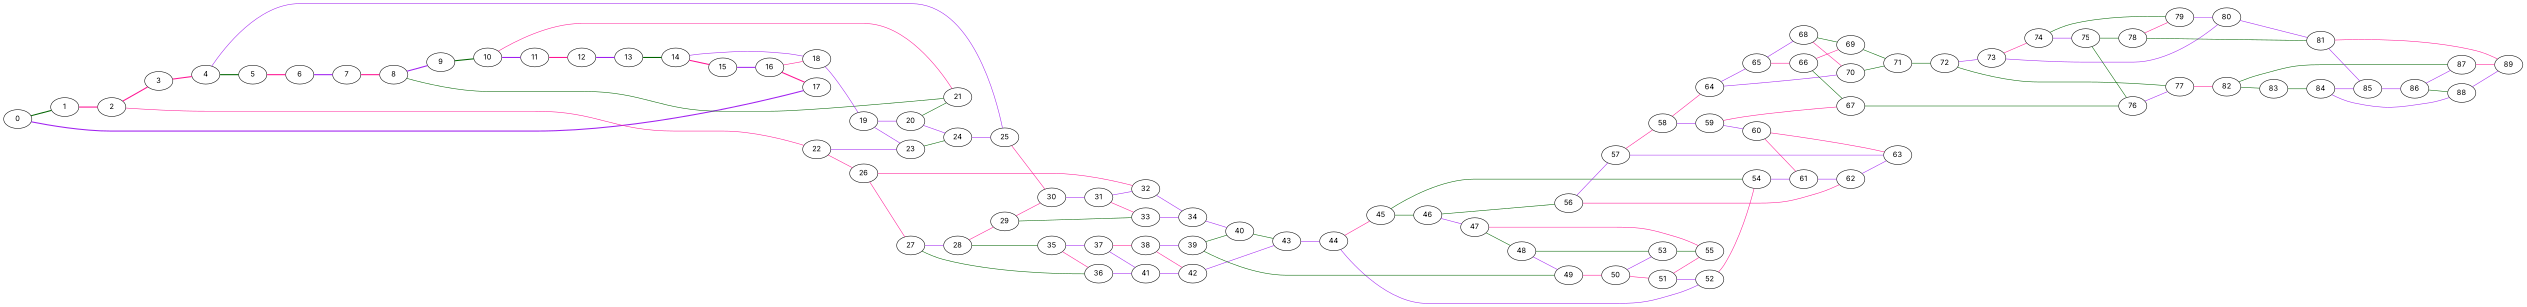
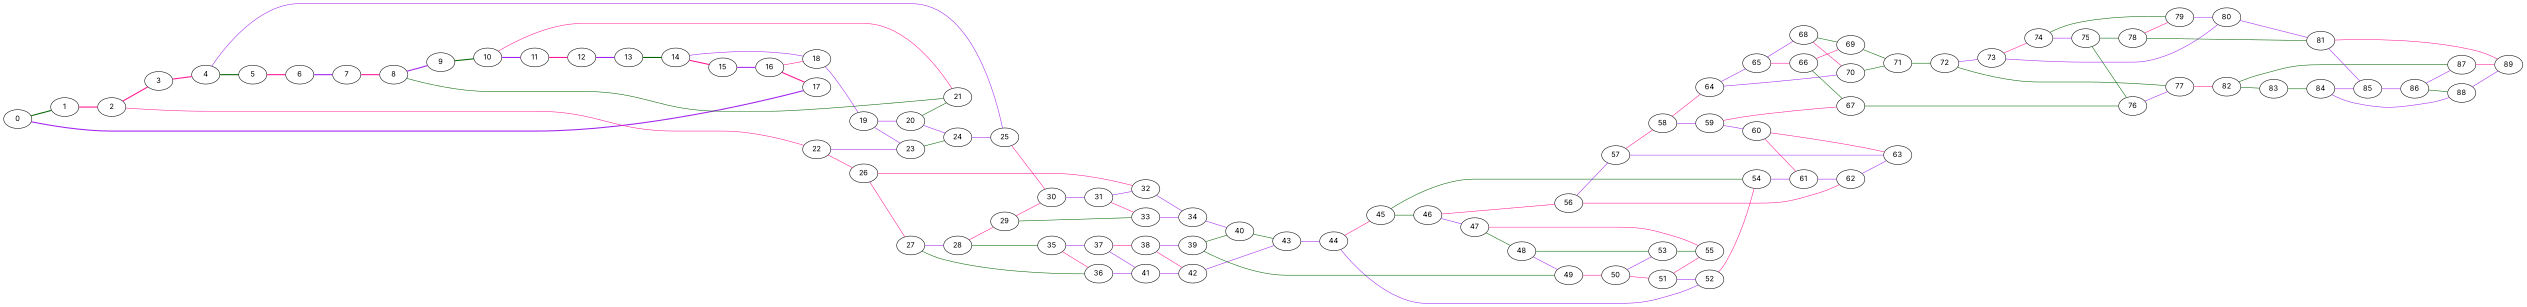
(1498, 209) -> (1498, 209)
